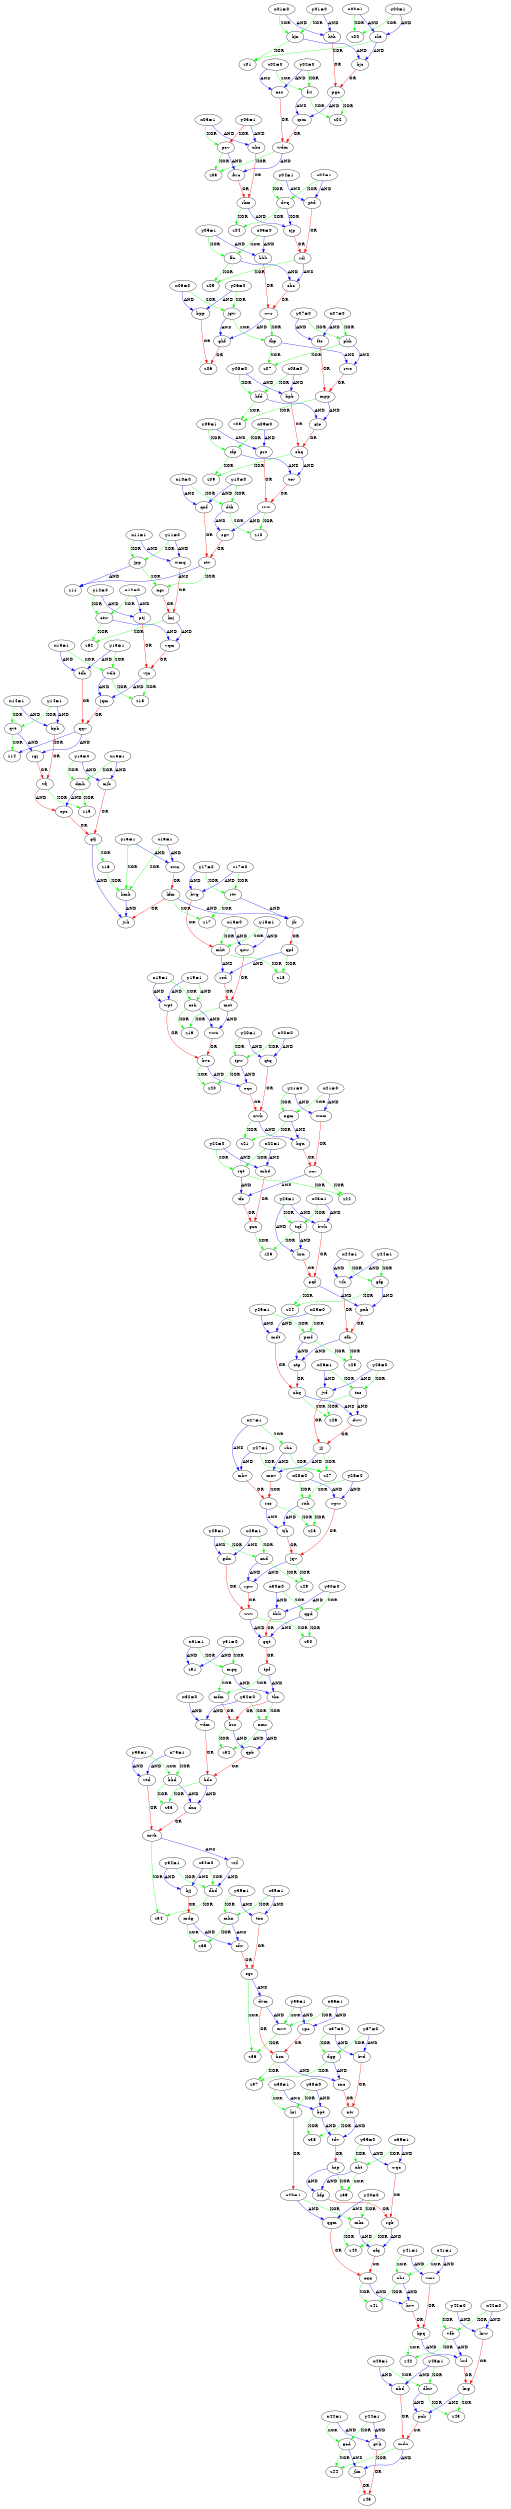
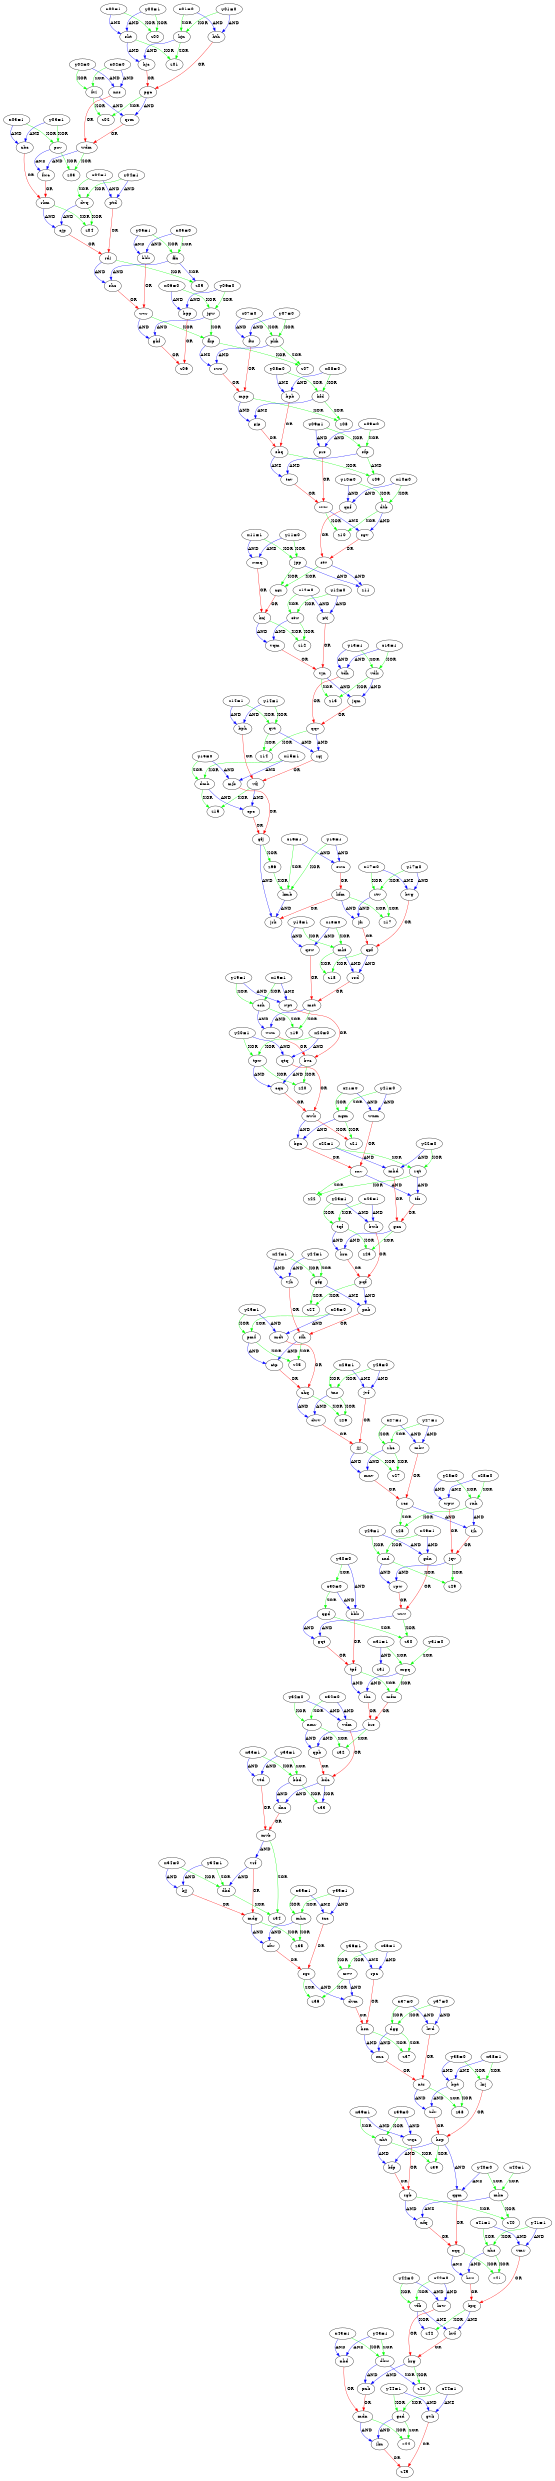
(238, 133) -> (58, 132)
(294, 217) -> (69, 217)
(223, 271) -> (186, 271)
(229, 466) -> (377, 466)
(89, 646) -> (302, 646)
(49, 742) -> (286, 738)
(38, 803) -> (254, 796)
(106, 867) -> (272, 867)
(188, 927) -> (400, 927)
(206, 992) -> (243, 992)
(247, 1127) -> (331, 1129)
(276, 1230) -> (366, 1233)
(280, 1468) -> (406, 1428)
(276, 1490) -> (392, 1490)
(326, 1601) -> (340, 1571)
(267, 1625) -> (354, 1640)
(216, 1658) -> none
(270, 1710) -> (315, 1707)
(259, 1739) -> (343, 1739)
(178, 1752) -> (253, 1752)
(184, 1787) -> (324, 1792)
none -> (253, 1889)
(272, 2014) -> (351, 1986)
(293, 2152) -> (472, 2117)
(308, 2211) -> (453, 2165)
(435, 2352) -> (418, 2320)
(433, 2407) -> (401, 2375)
